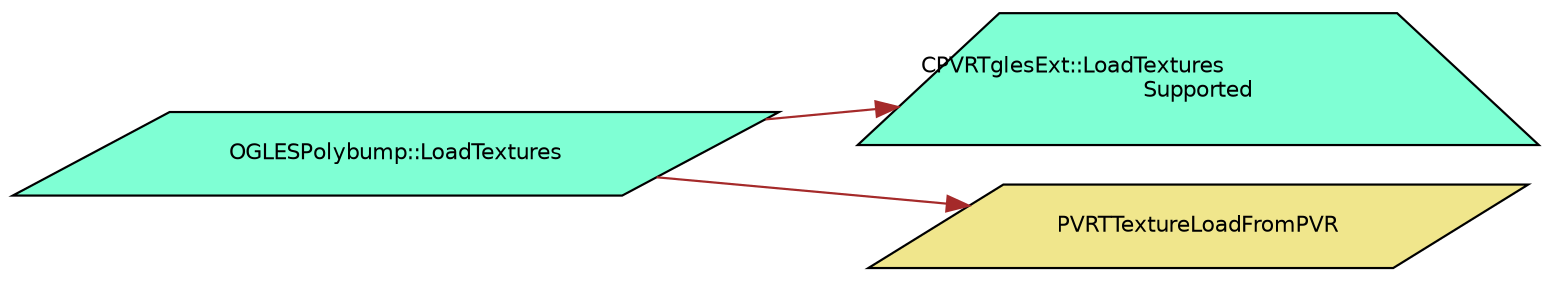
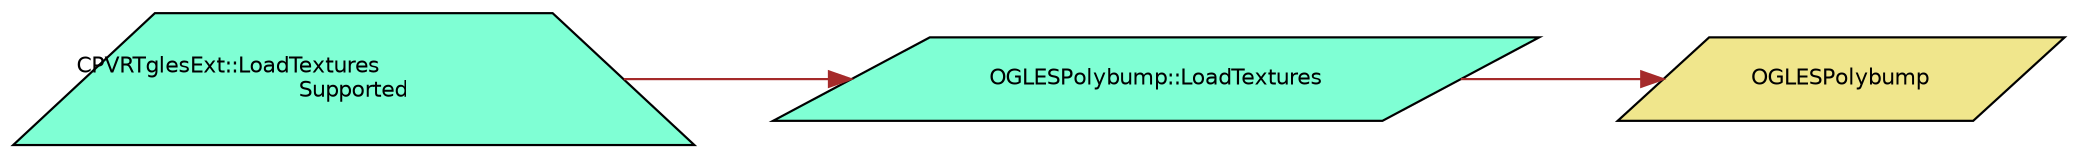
(821, 114) -> (726, 79)
(1198, 226) -> (1841, 79)
